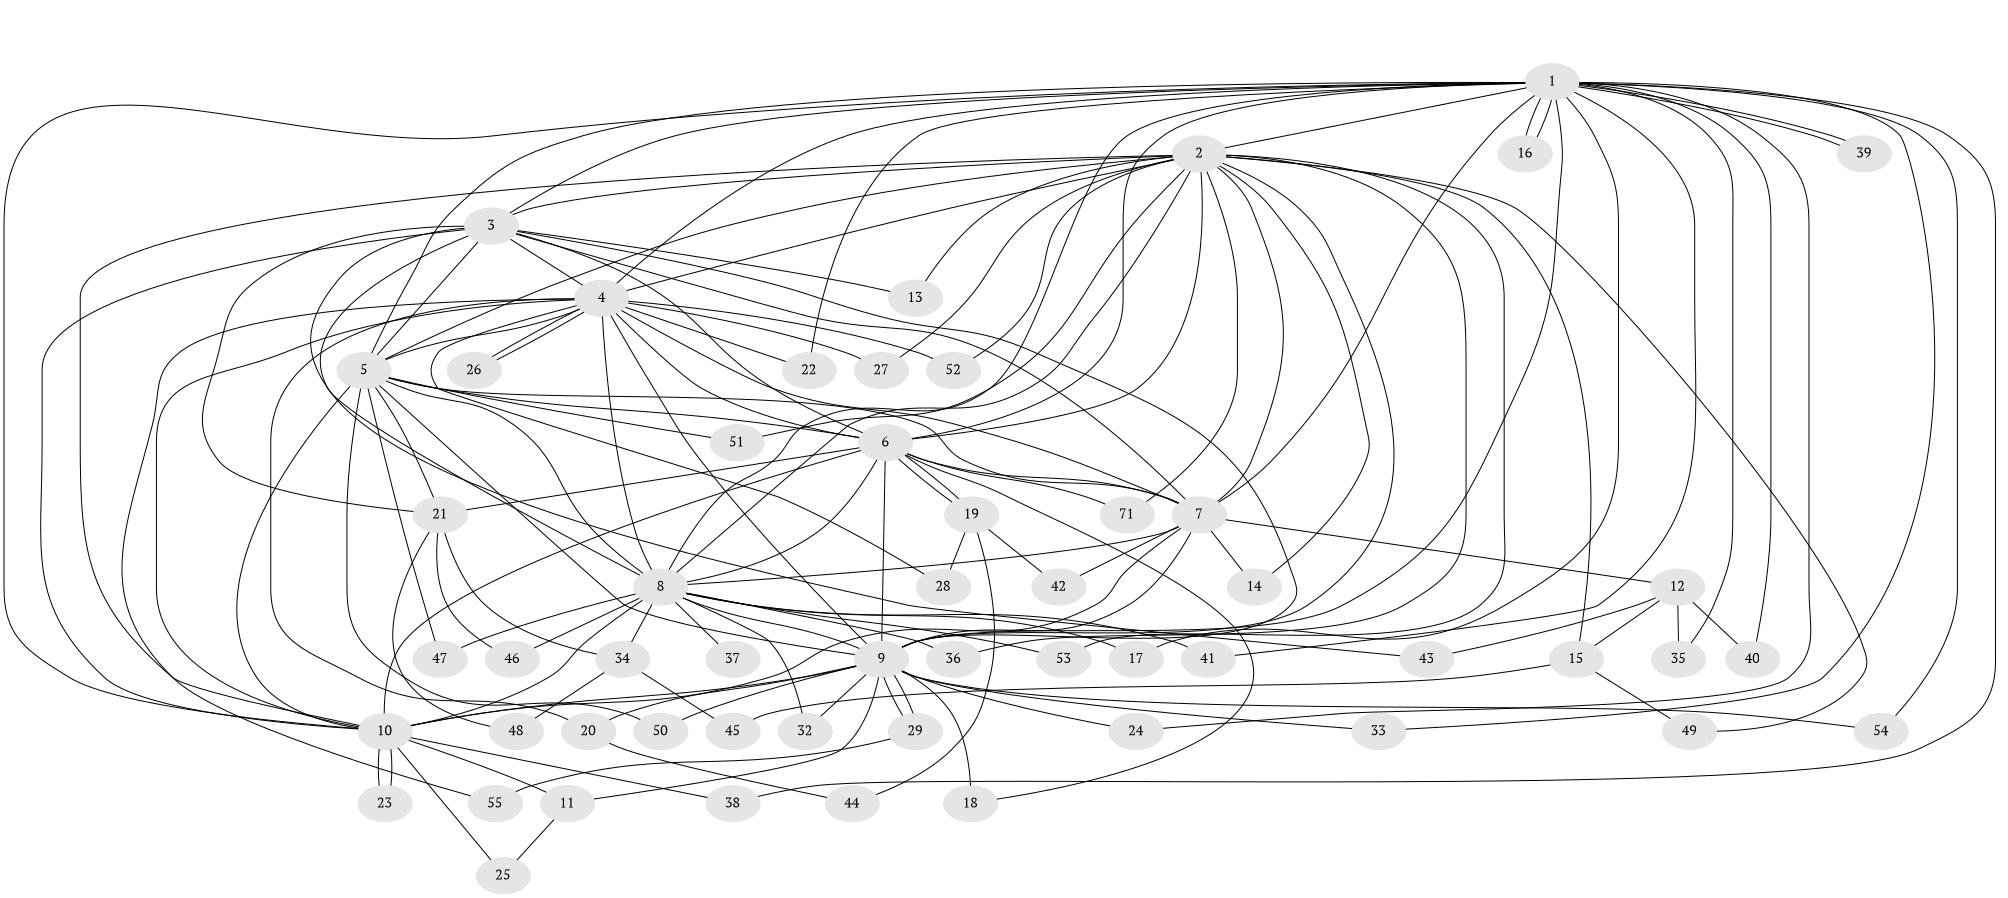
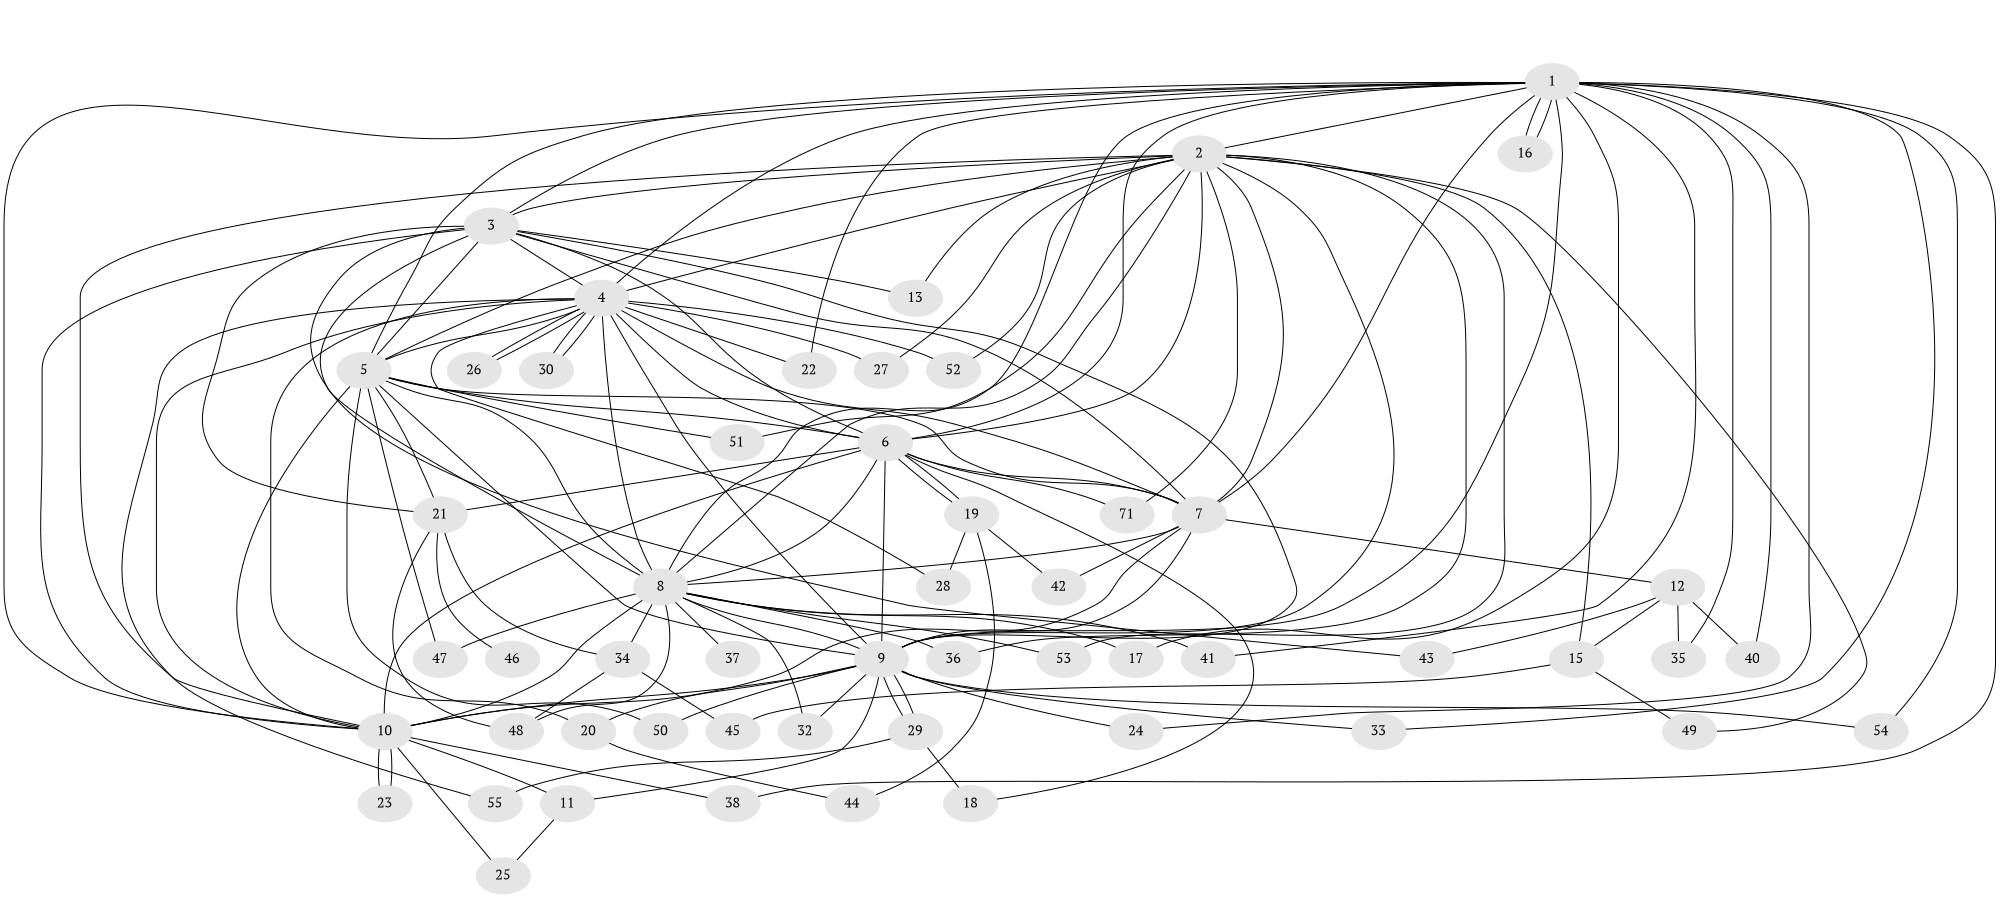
(1864, 154) -> none
none -> (547, 370)
(1254, 587) -> none
(587, 623) -> (650, 687)
(954, 718) -> (943, 768)
